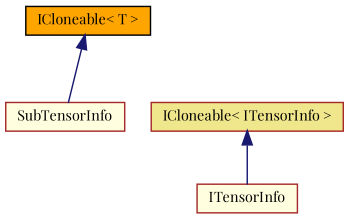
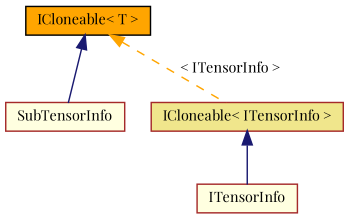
none -> (174, 73)
